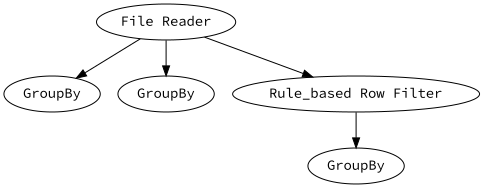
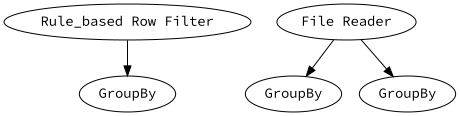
(254, 55) -> none
